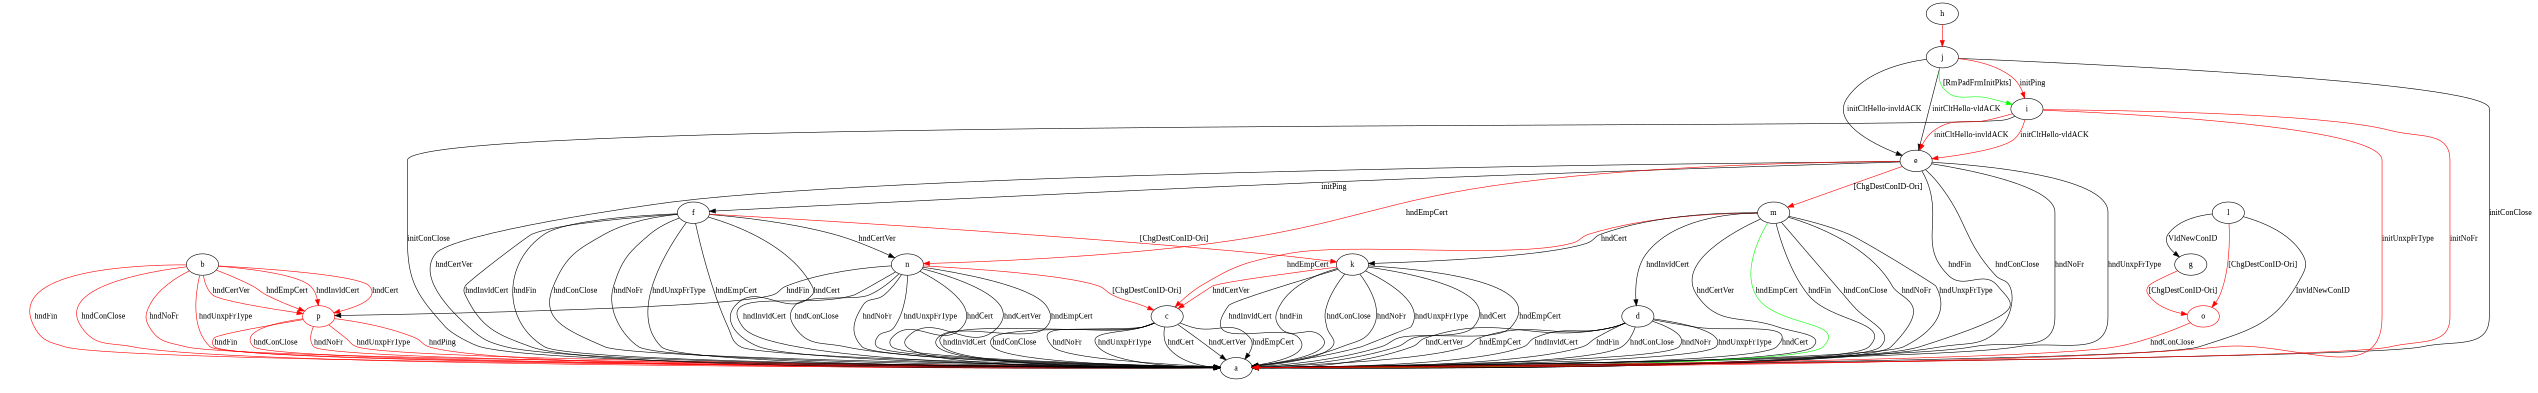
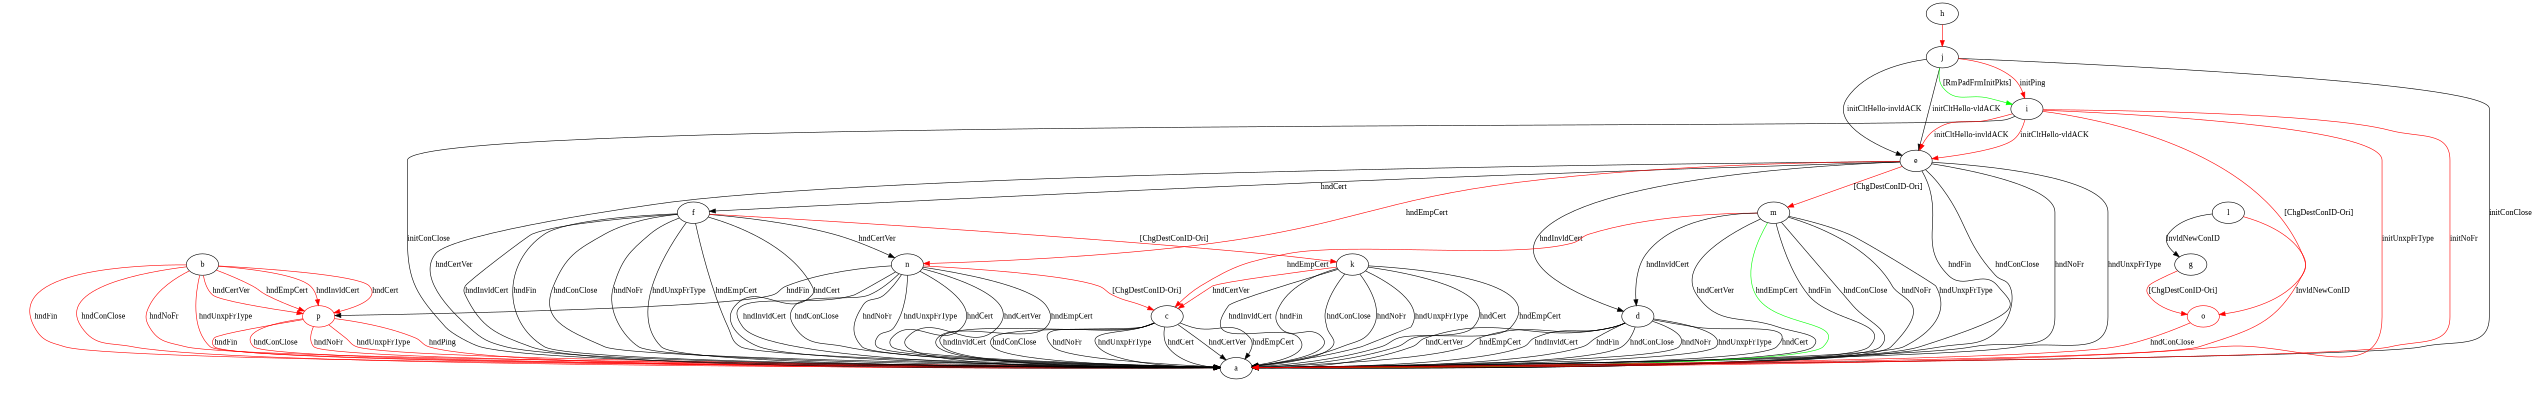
(1335, 187) -> (1335, 187)
none -> (1653, 188)
(2194, 239) -> (2194, 239)
(1568, 248) -> none
(2228, 264) -> (2239, 180)
(1841, 361) -> (1841, 361)
